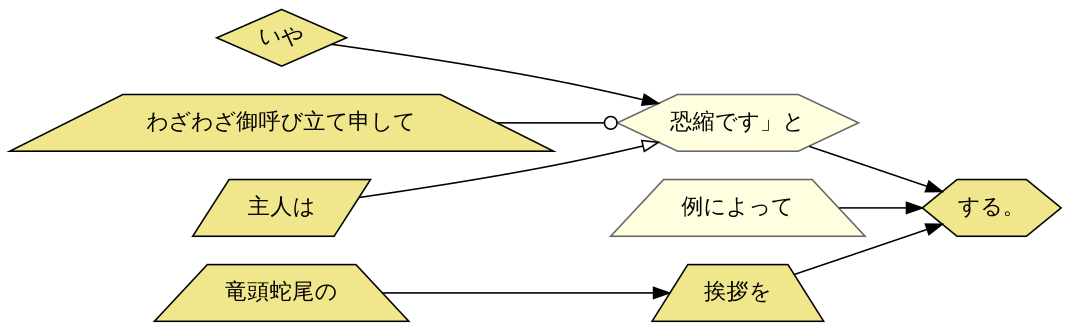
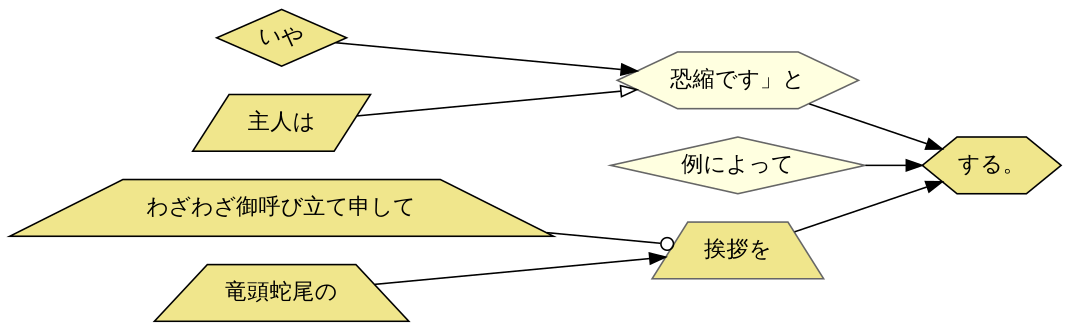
(551, 123) -> (604, 238)
(738, 208) -> (738, 165)
(738, 293) -> (738, 250)
